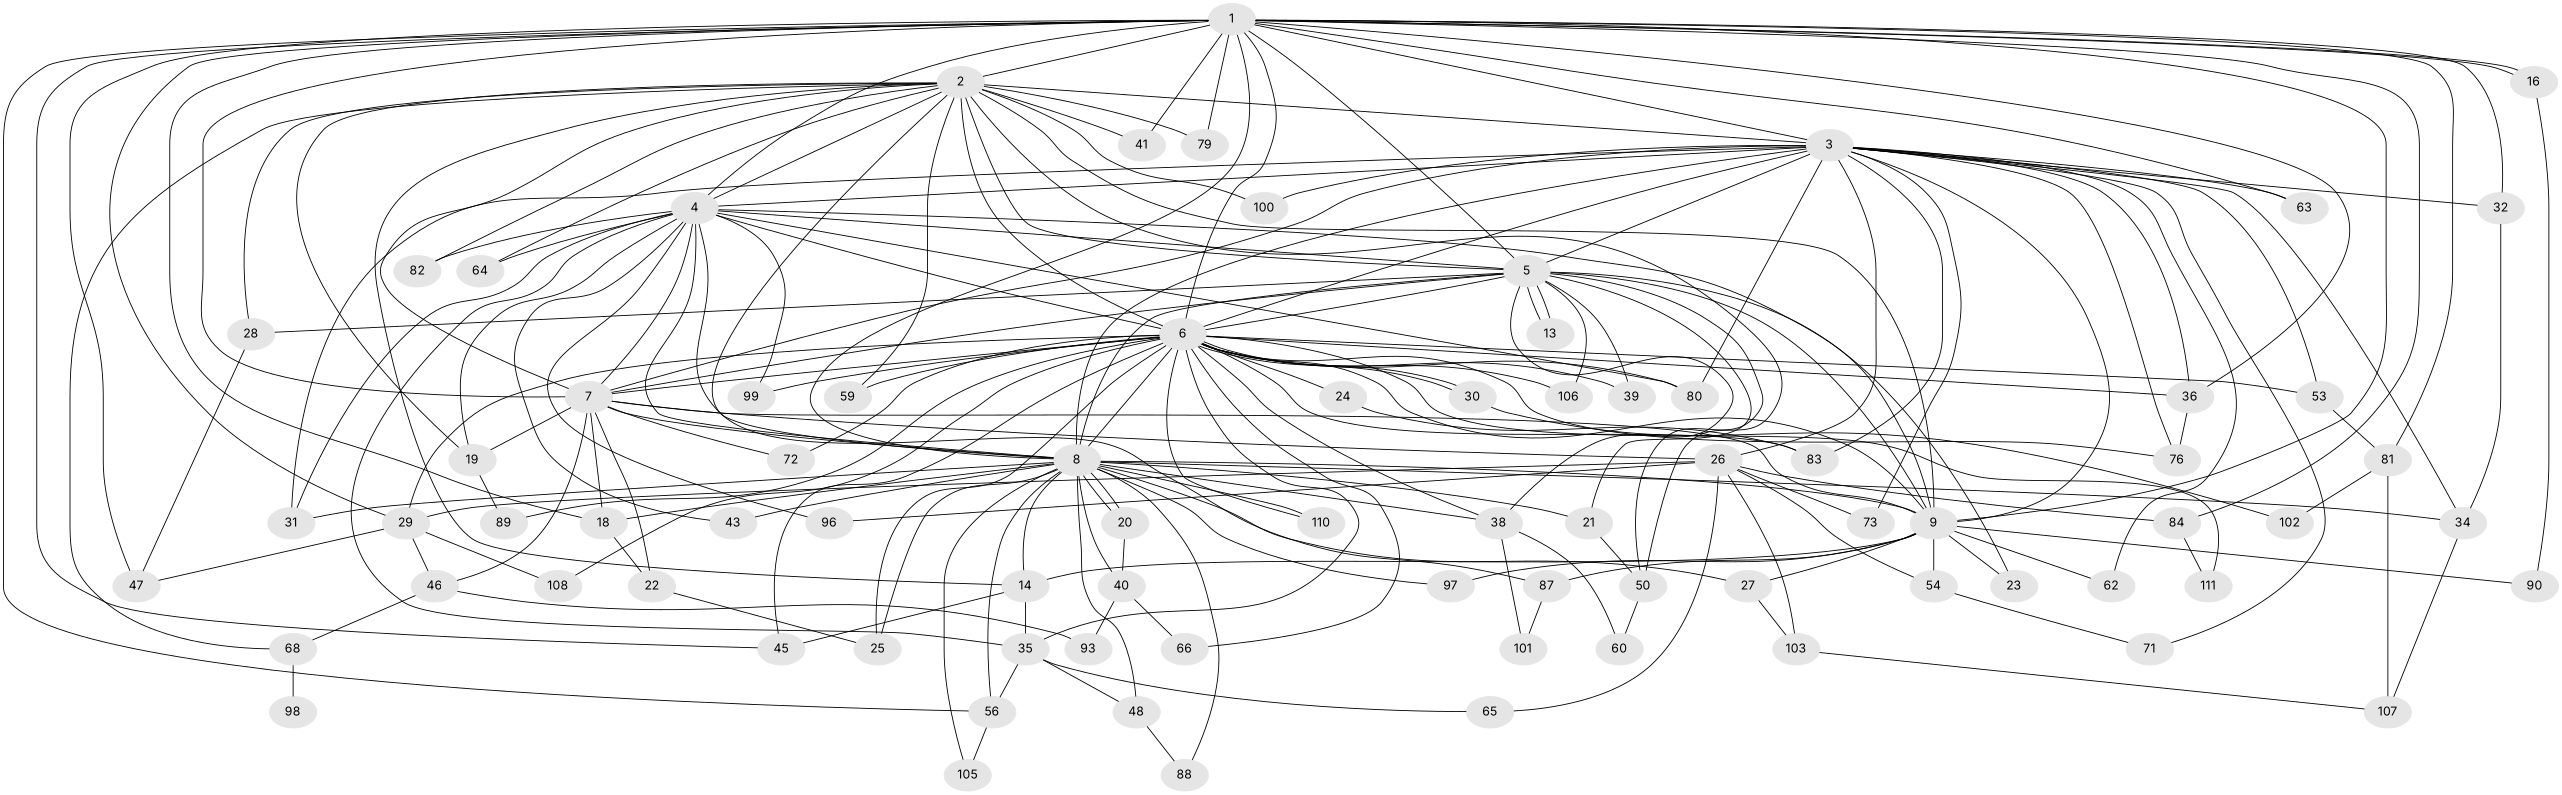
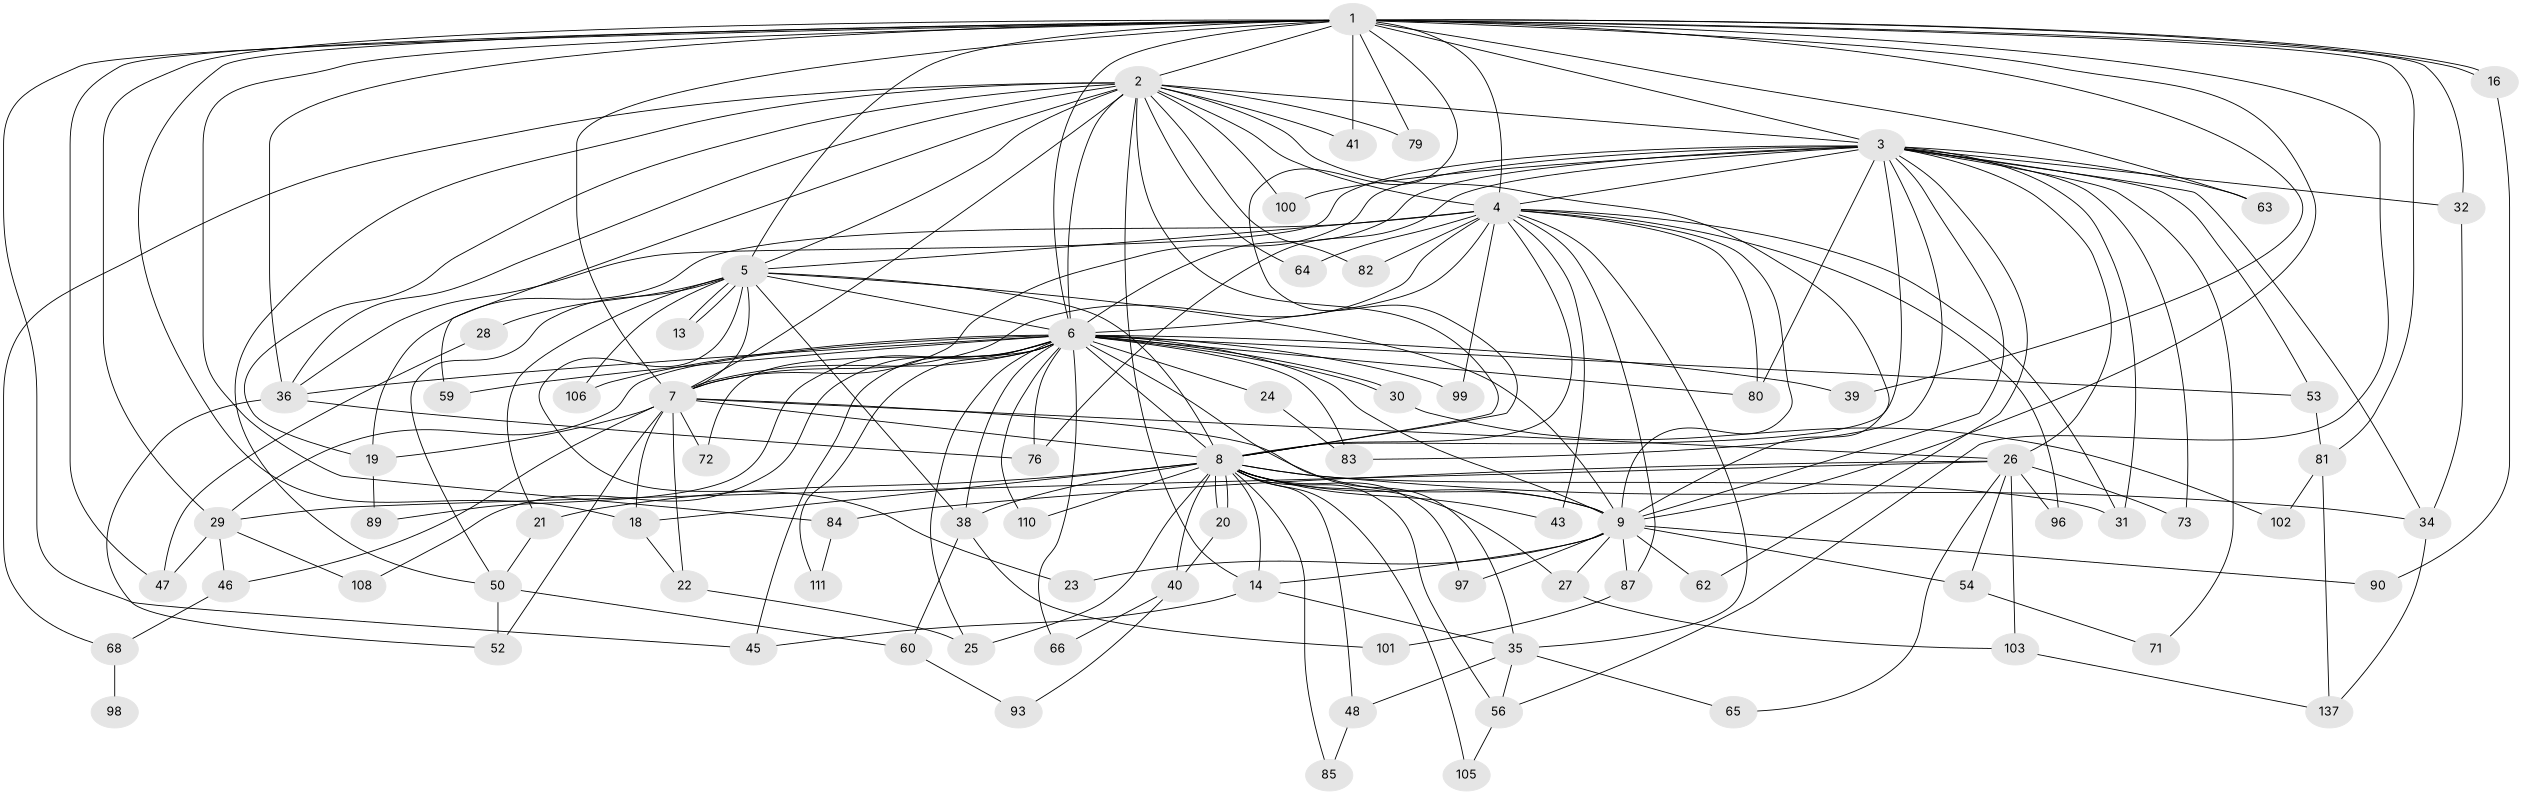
(301, 125) -> (686, 197)
(1678, 208) -> none
(1598, 322) -> (2093, 95)
(765, 607) -> (964, 681)
none -> (498, 649)
(2388, 712) -> (2329, 712)
(1185, 775) -> (1329, 775)
